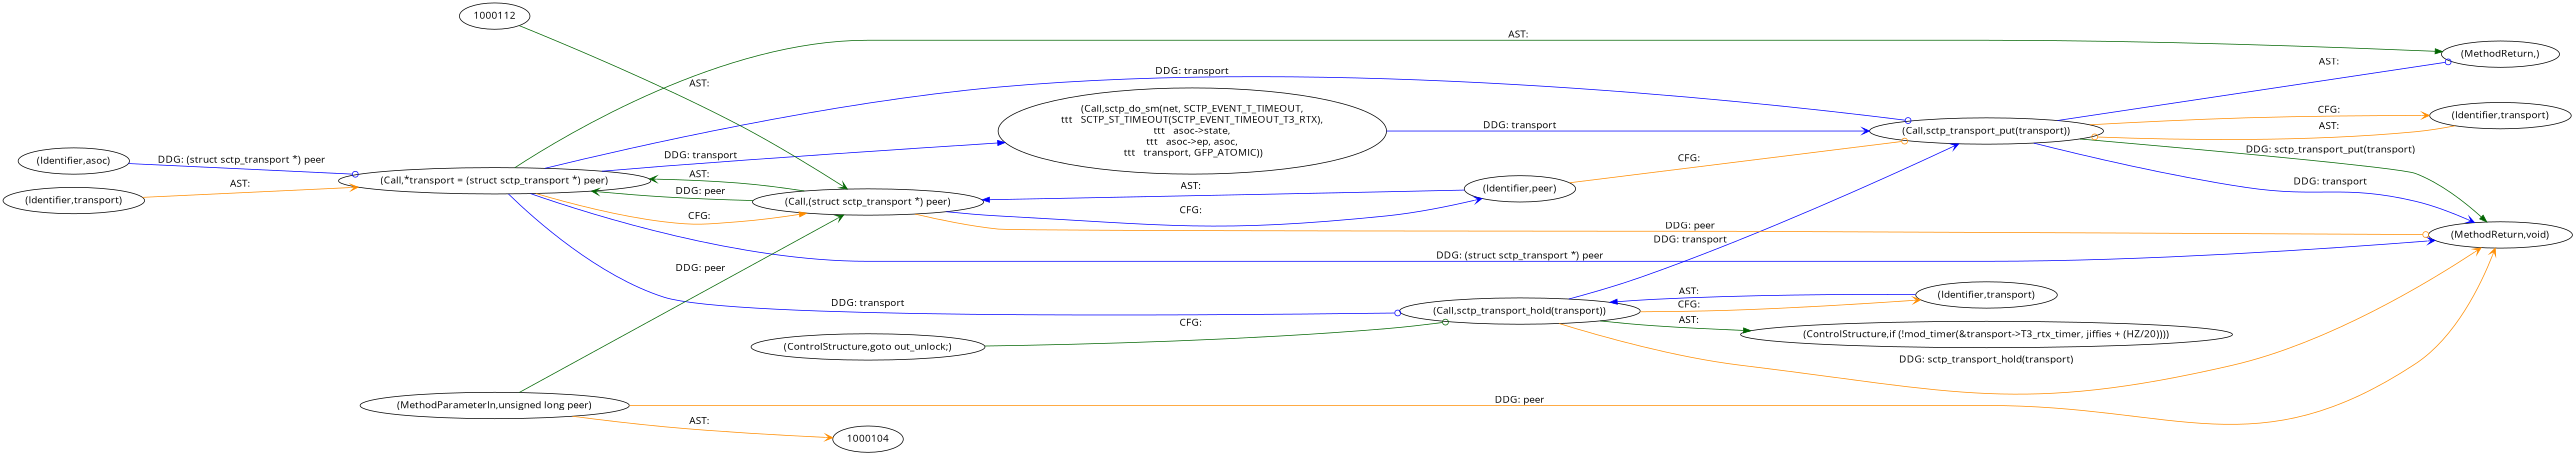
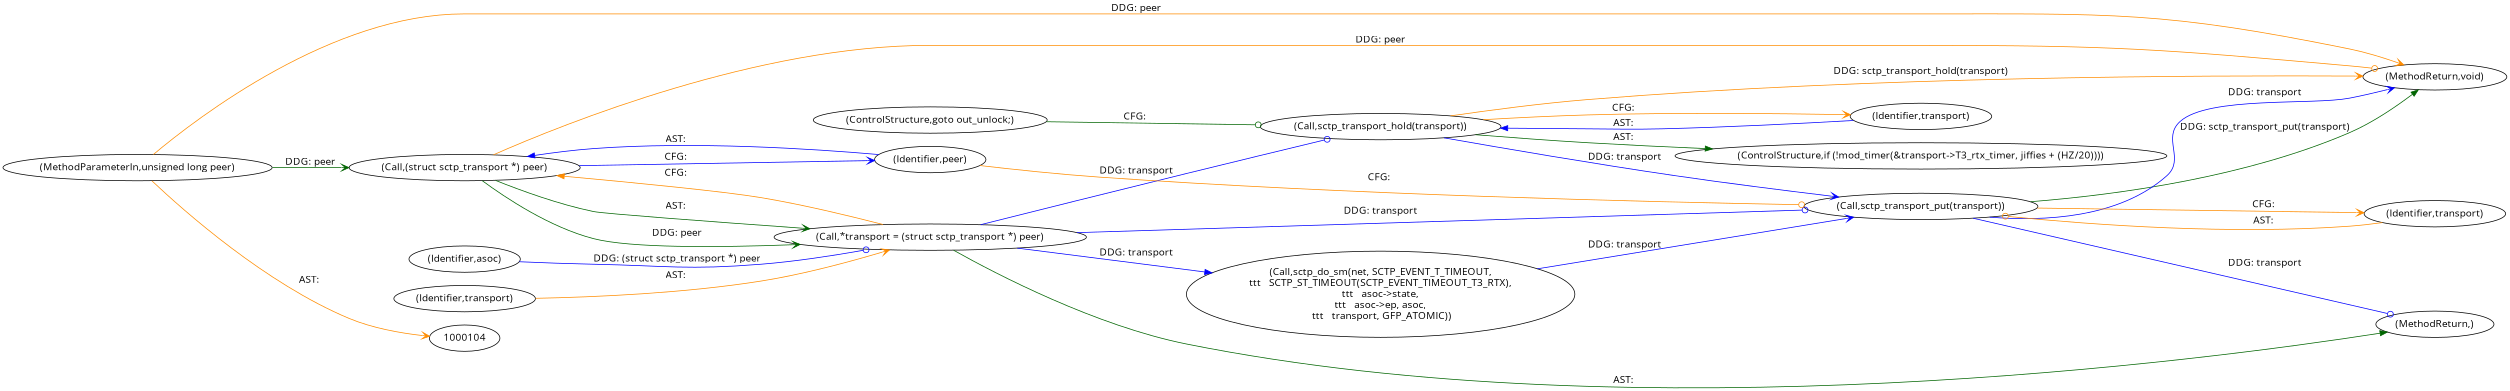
(495, 16) -> none
(2331, 62) -> (2265, 263)
(1475, 261) -> none
